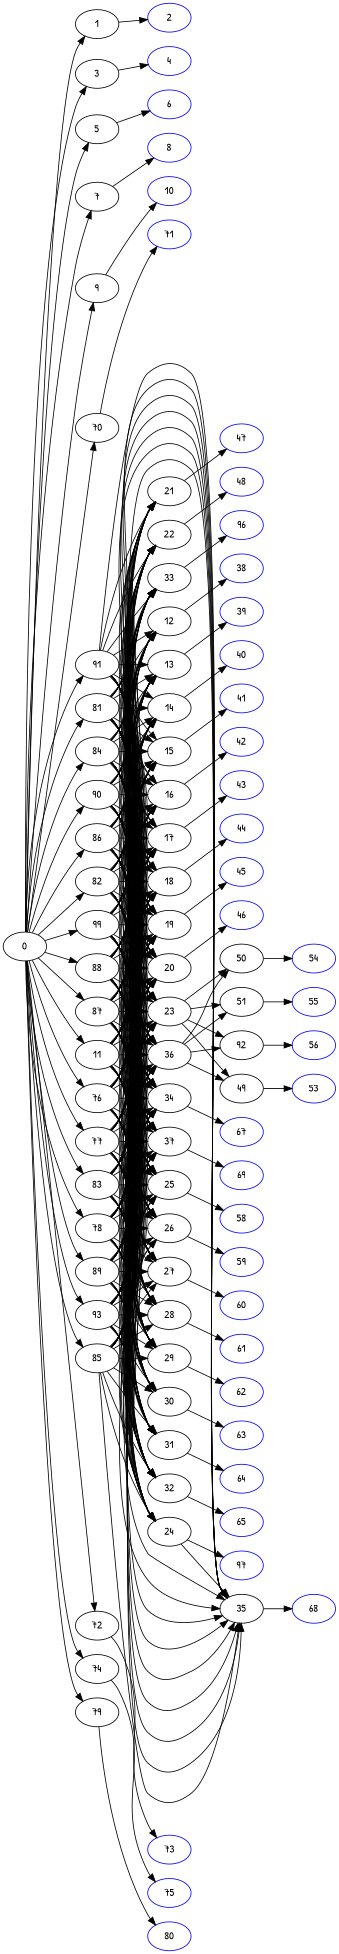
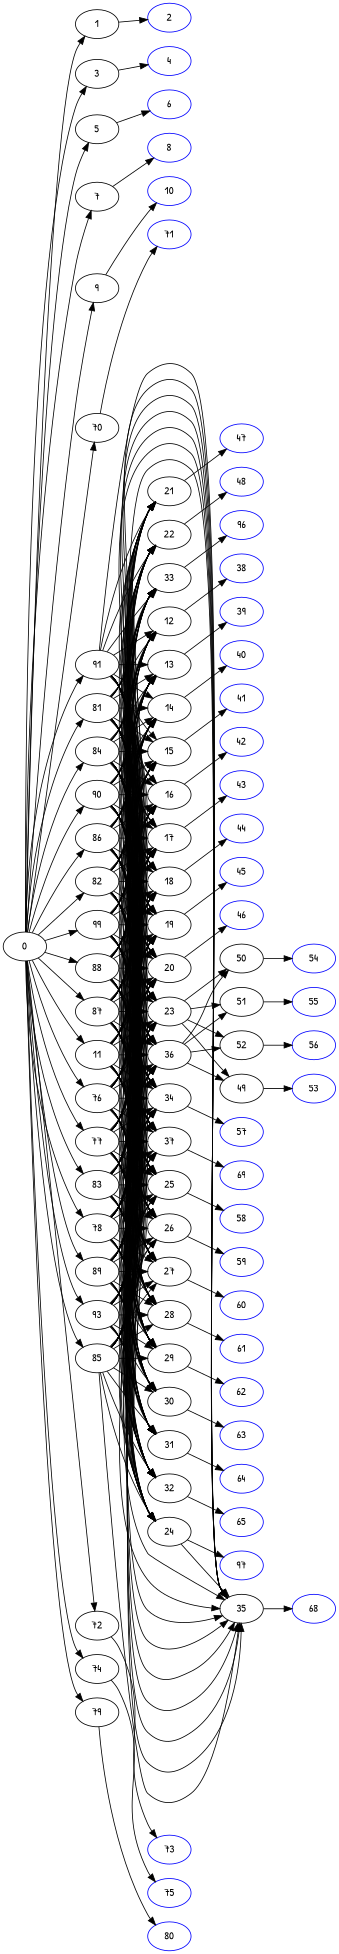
(242, 1045) -> (242, 1045)
(242, 1132) -> (242, 1132)
